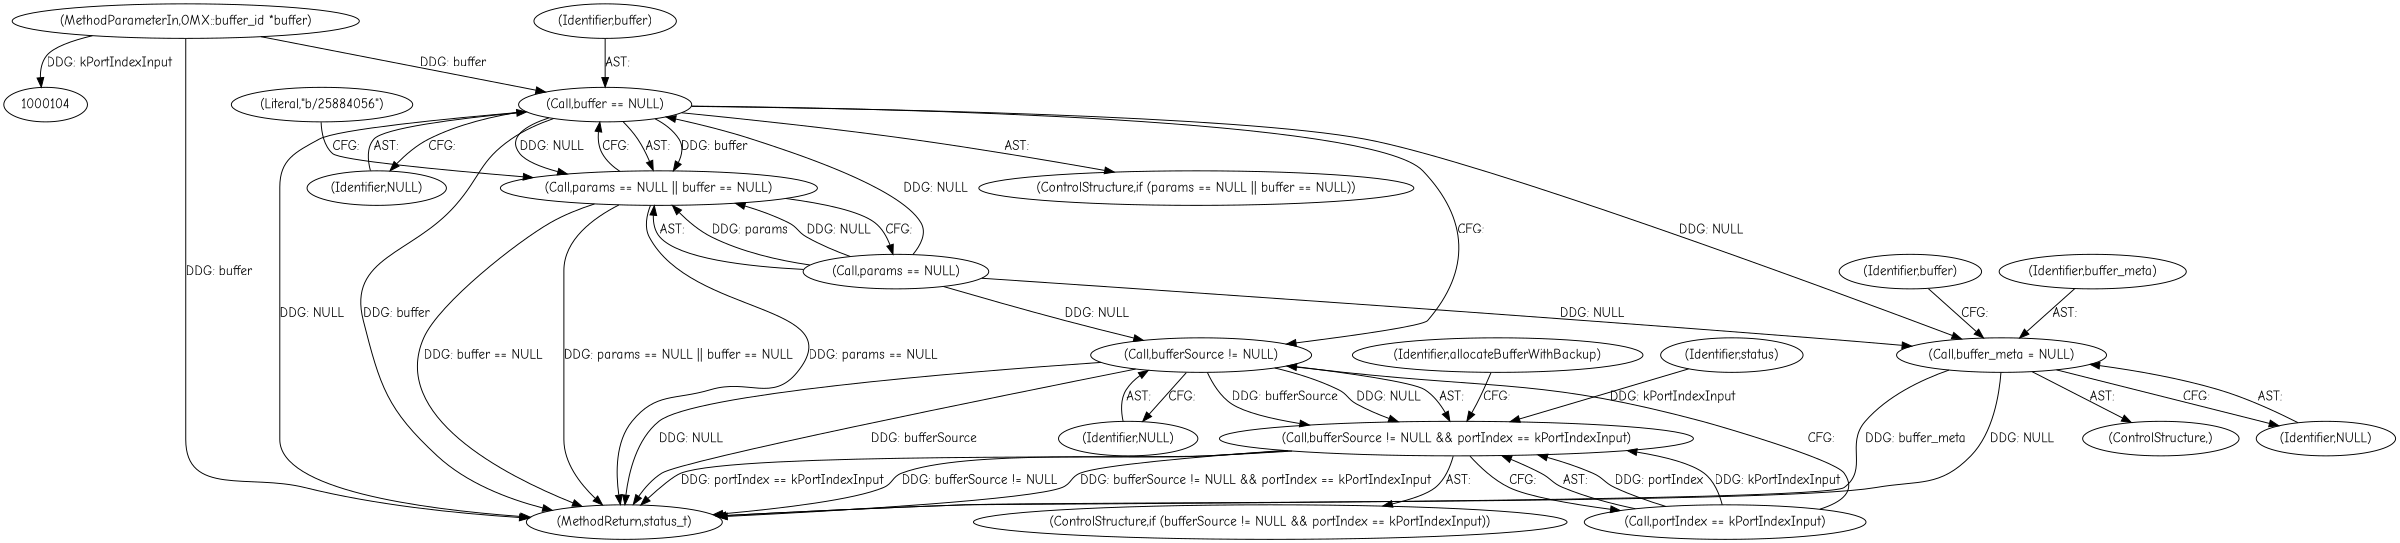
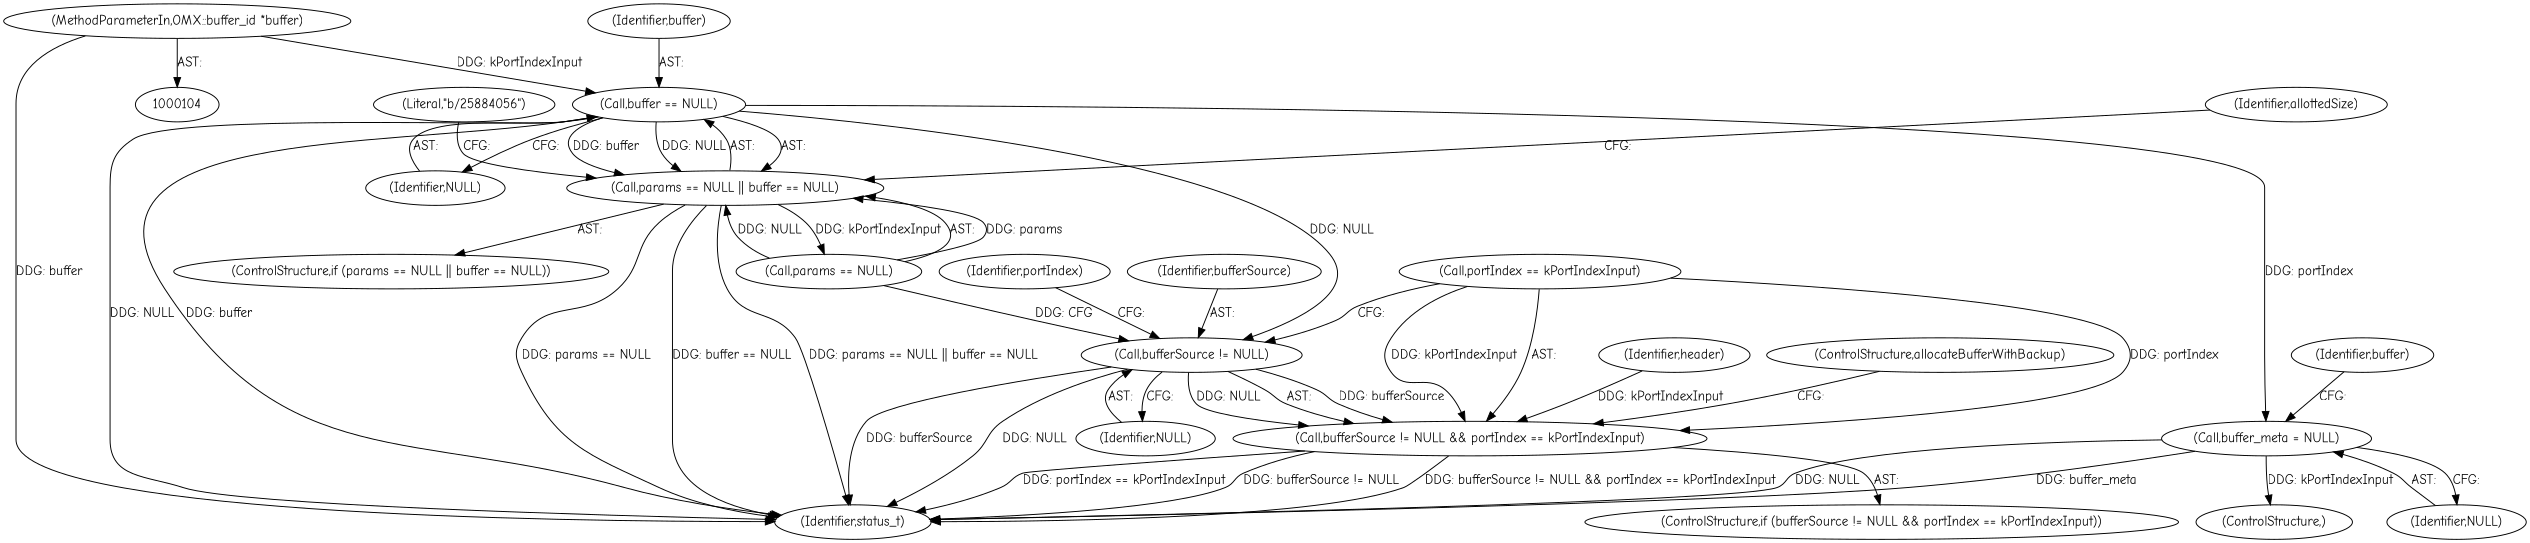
(109, 63) -> (192, 63)
(454, 63) -> (519, 63)
none -> (2296, 105)
(894, 137) -> (564, 228)
(618, 146) -> (745, 146)
(821, 163) -> none
(901, 230) -> (878, 230)
(1473, 230) -> (1342, 230)
(1711, 230) -> (2309, 272)
none -> (1025, 272)
none -> (1224, 272)
(2093, 272) -> none
(1419, 309) -> none
(1097, 313) -> (1065, 313)
(1498, 355) -> (1940, 355)
(1732, 355) -> (1674, 355)
(2105, 397) -> (2330, 480)
(1527, 494) -> none
(624, 522) -> (853, 522)
